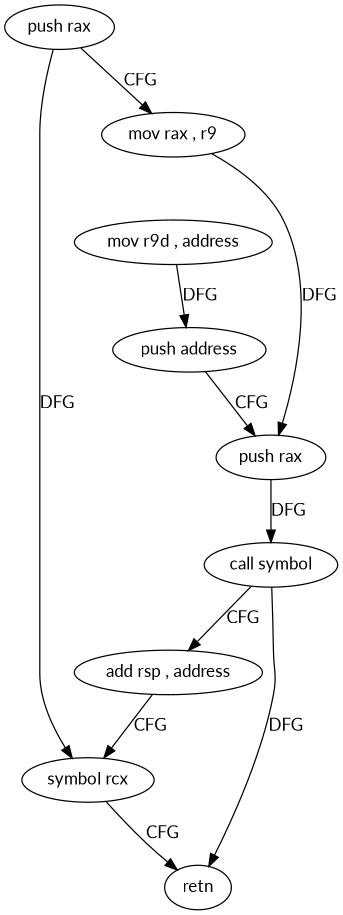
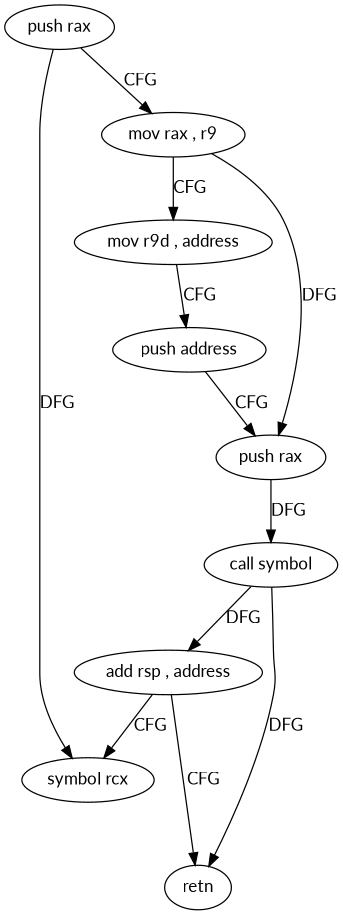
none -> (173, 182)
(200, 296) -> (200, 296)
(244, 619) -> (244, 619)
(136, 833) -> (182, 774)
